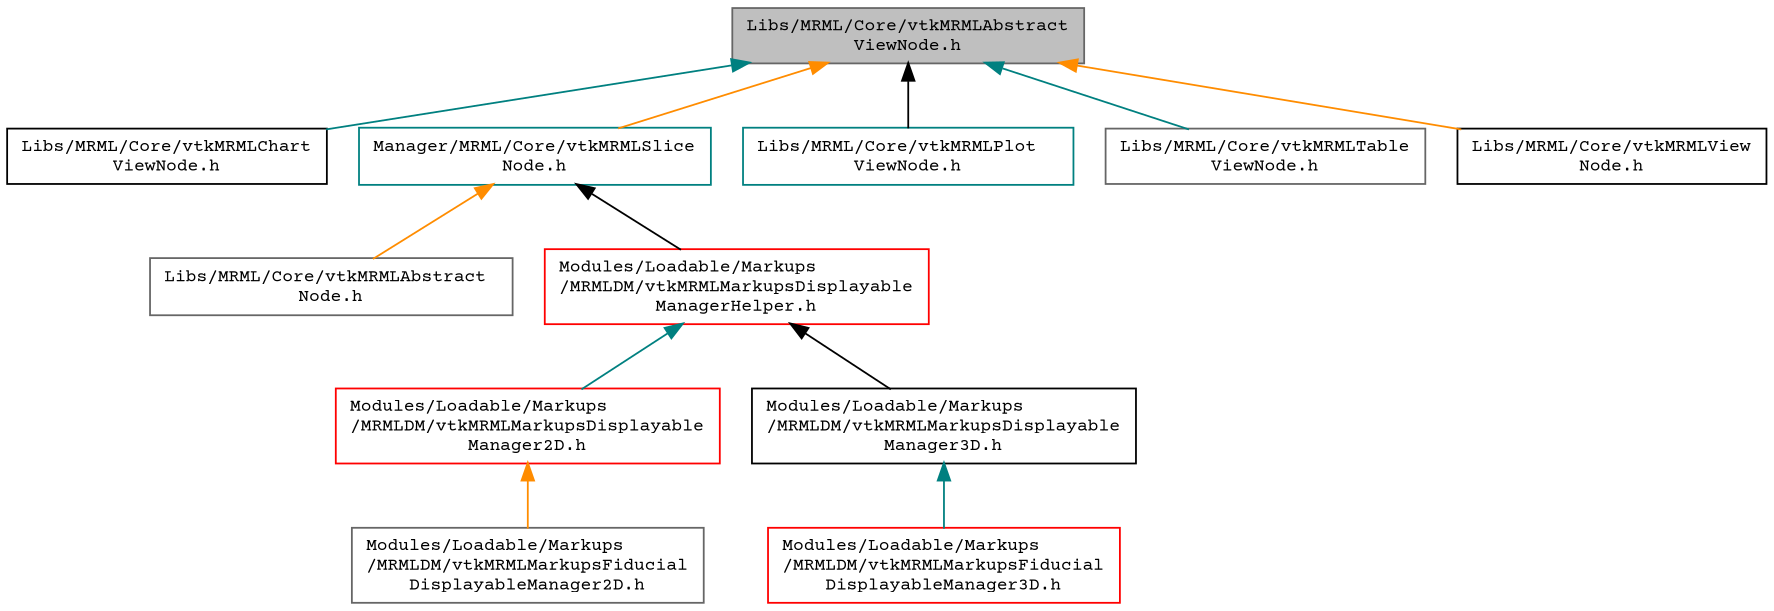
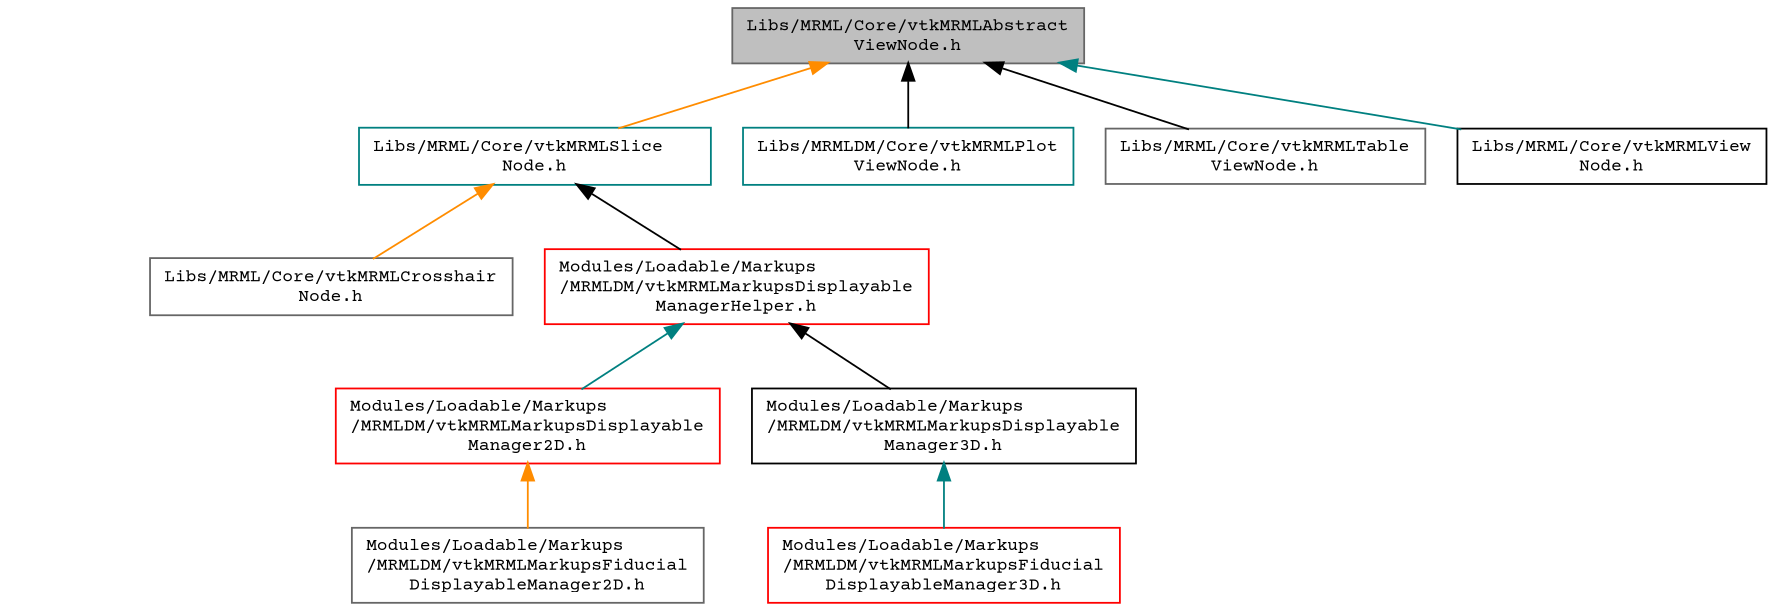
(1269, 97) -> (1269, 97)
(1096, 99) -> (1096, 99)
(167, 156) -> none
(535, 156) -> (535, 156)
(908, 156) -> (908, 156)
(331, 287) -> (331, 287)
